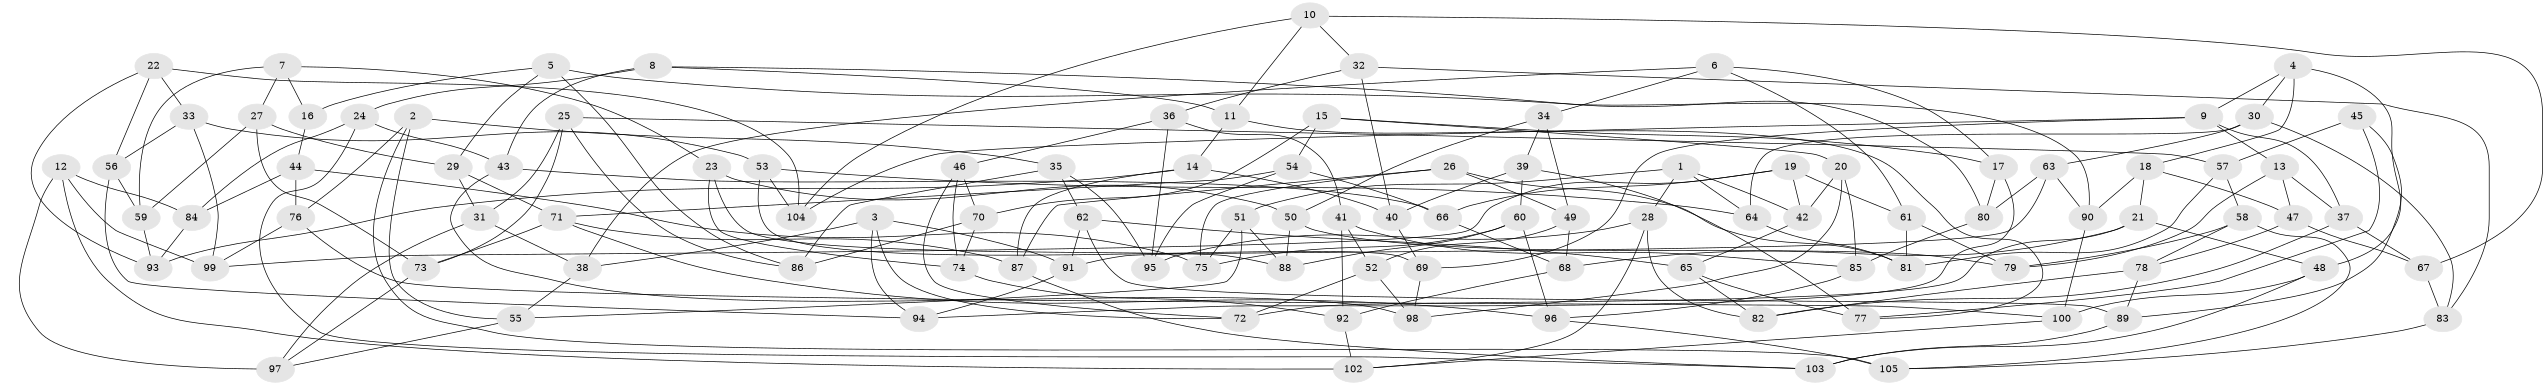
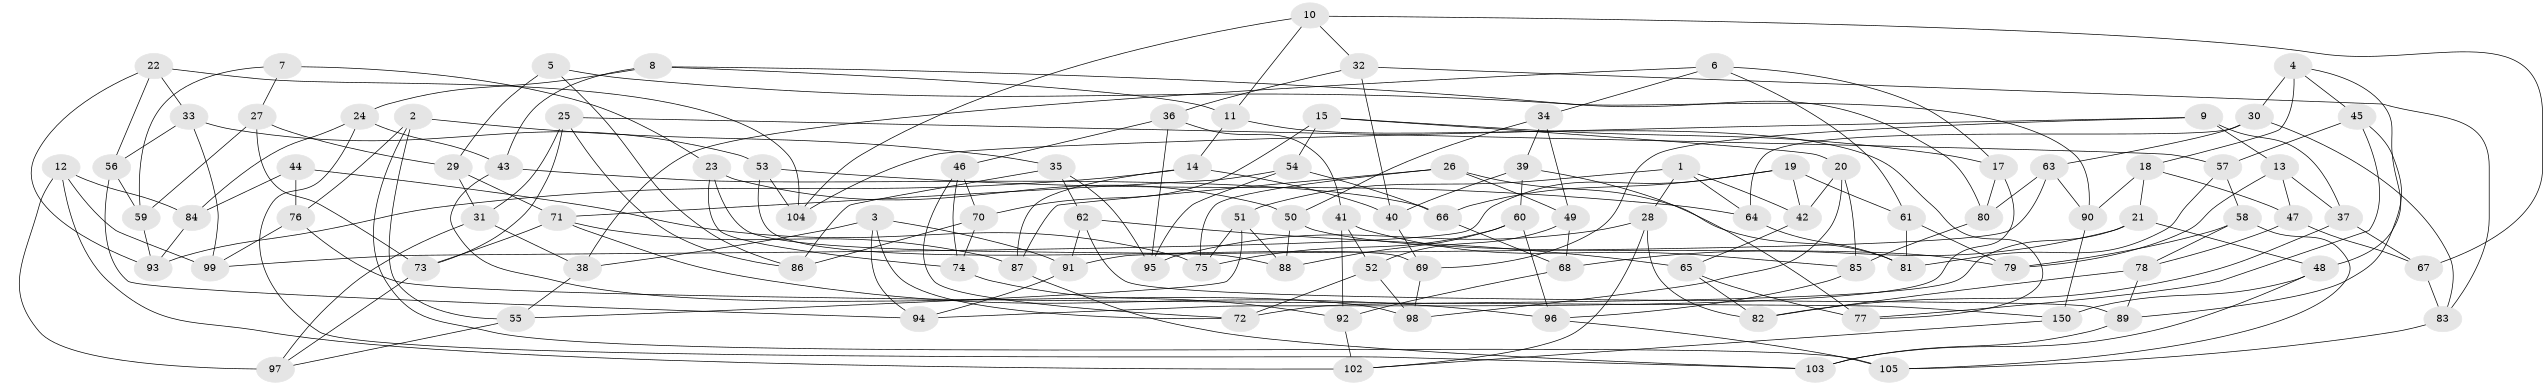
(2249, 91) -> (2325, 91)
(308, 117) -> none
(2062, 319) -> (2062, 319)
